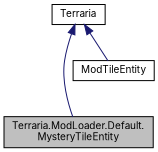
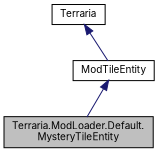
(64, 75) -> (95, 103)
